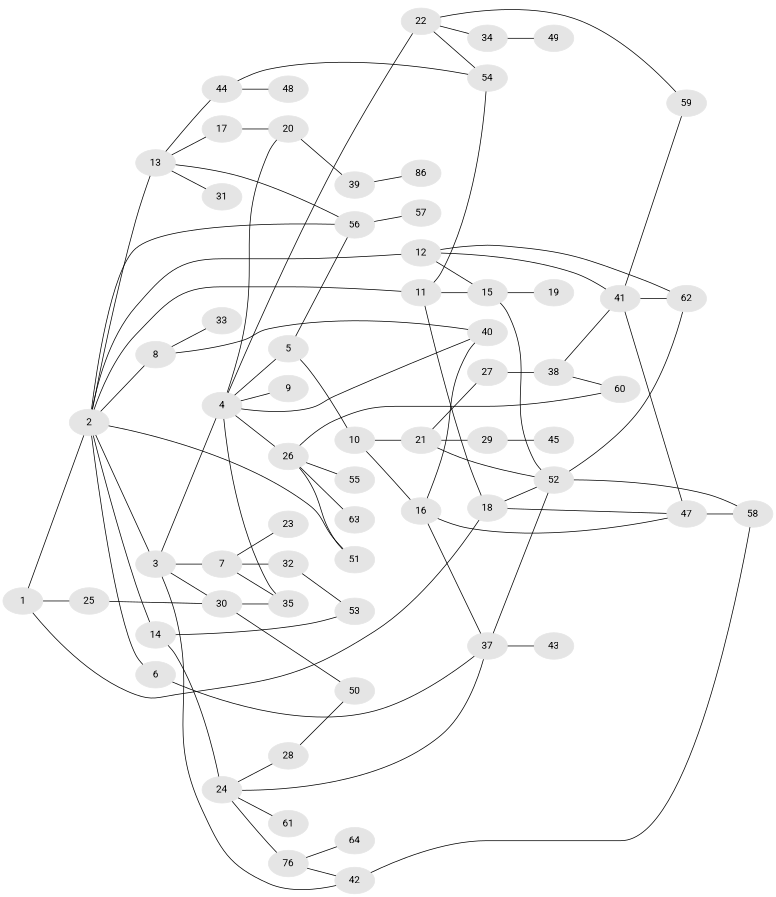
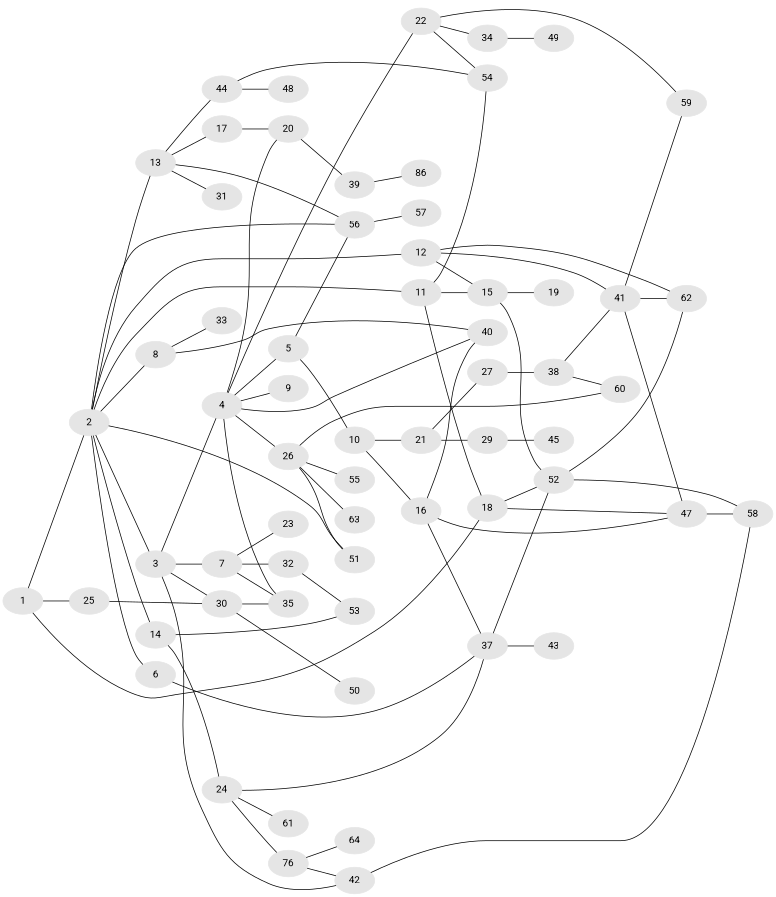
(485, 465) -> none
(288, 756) -> none
